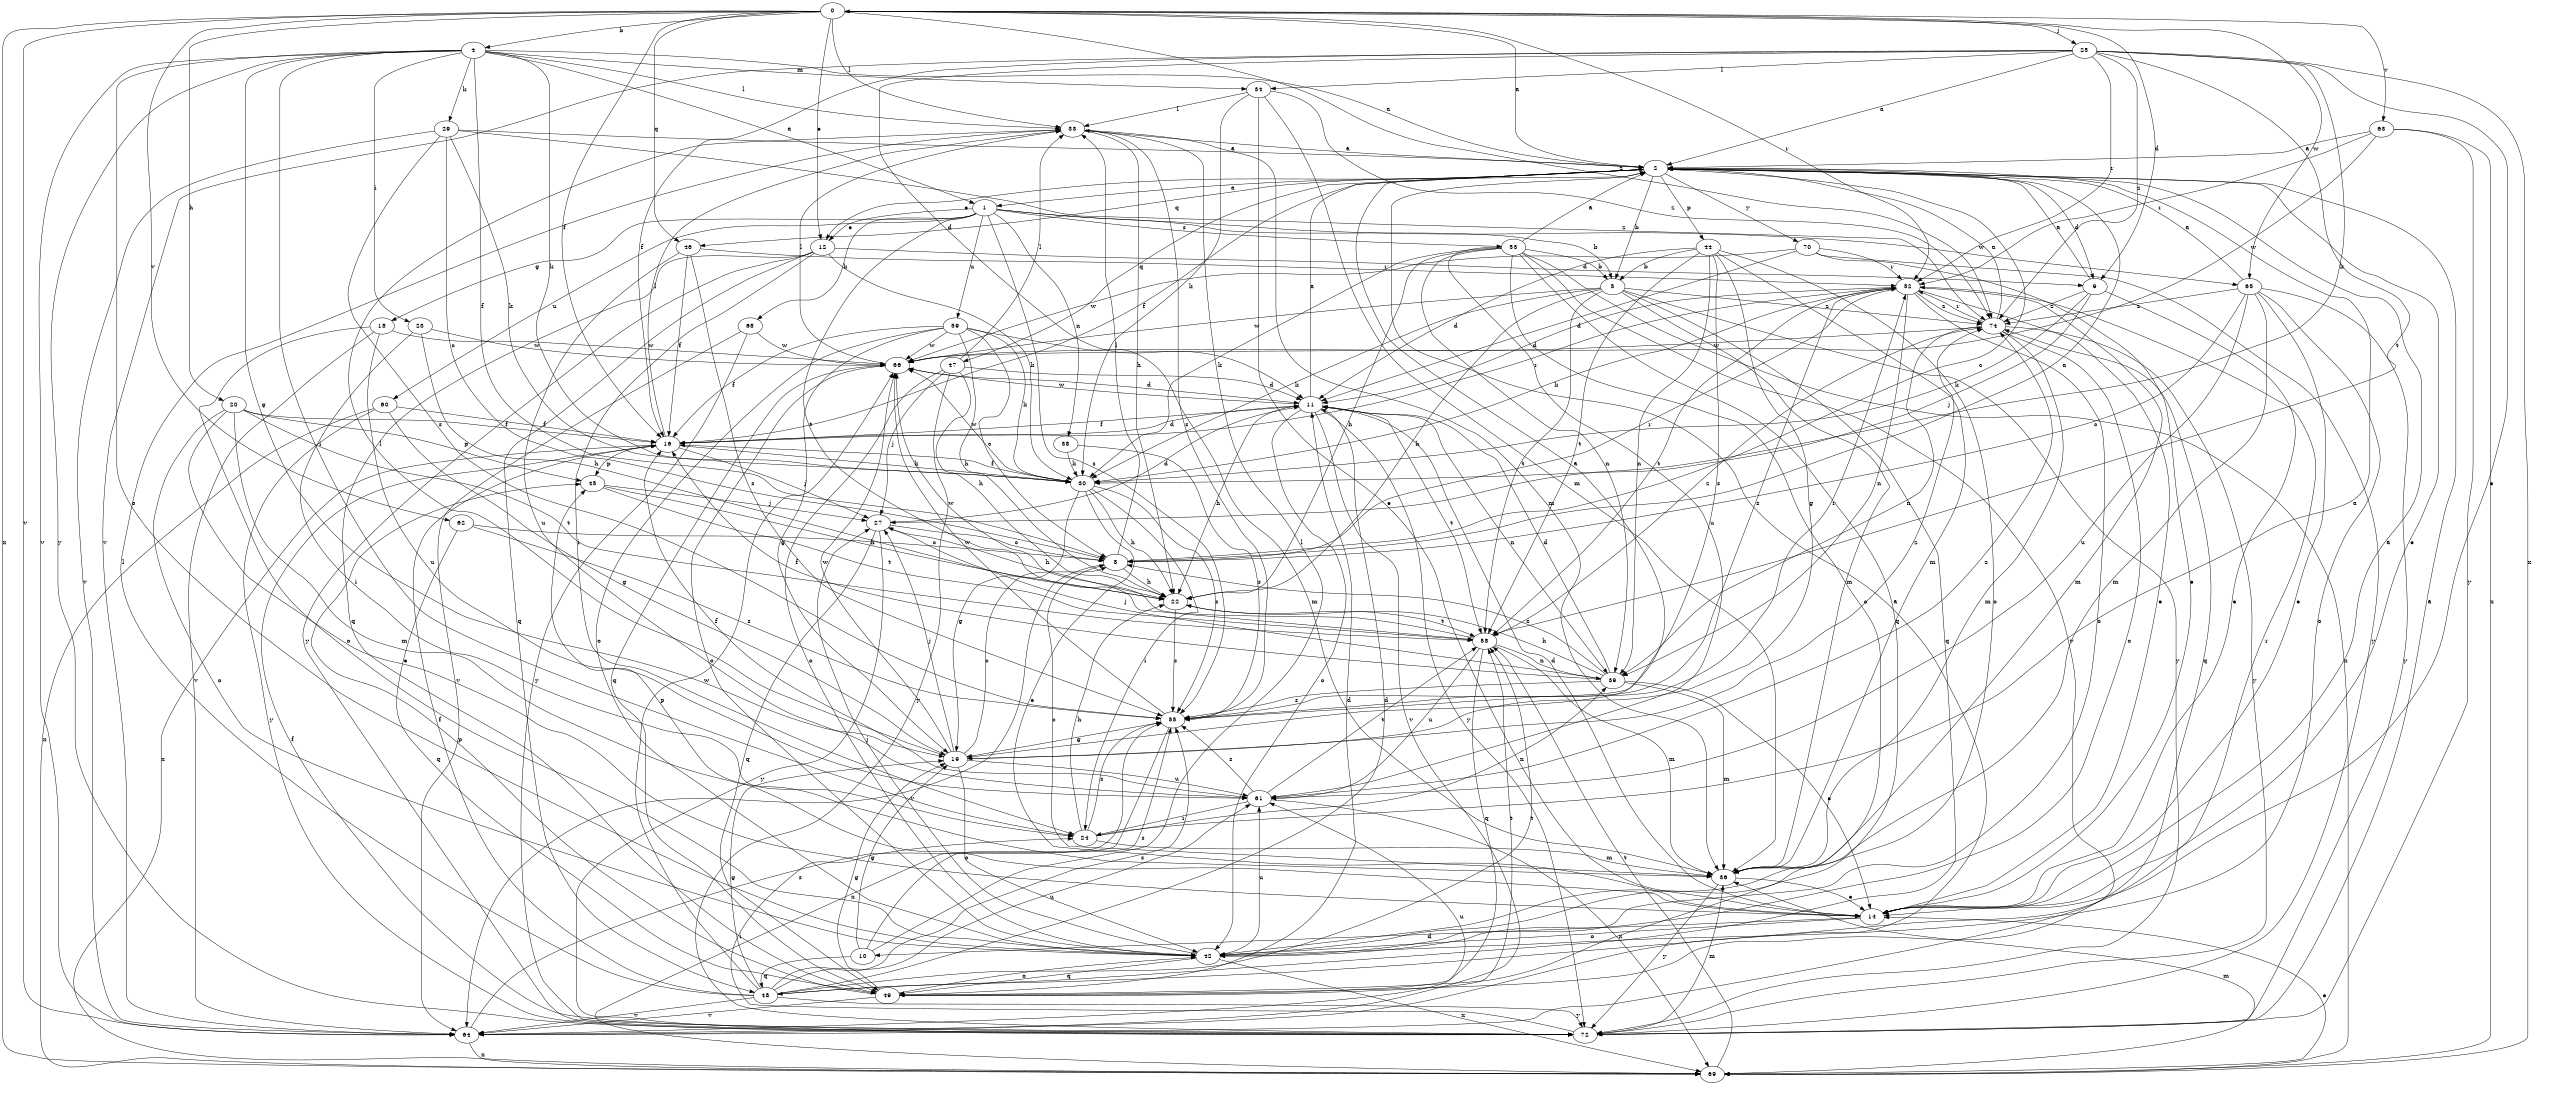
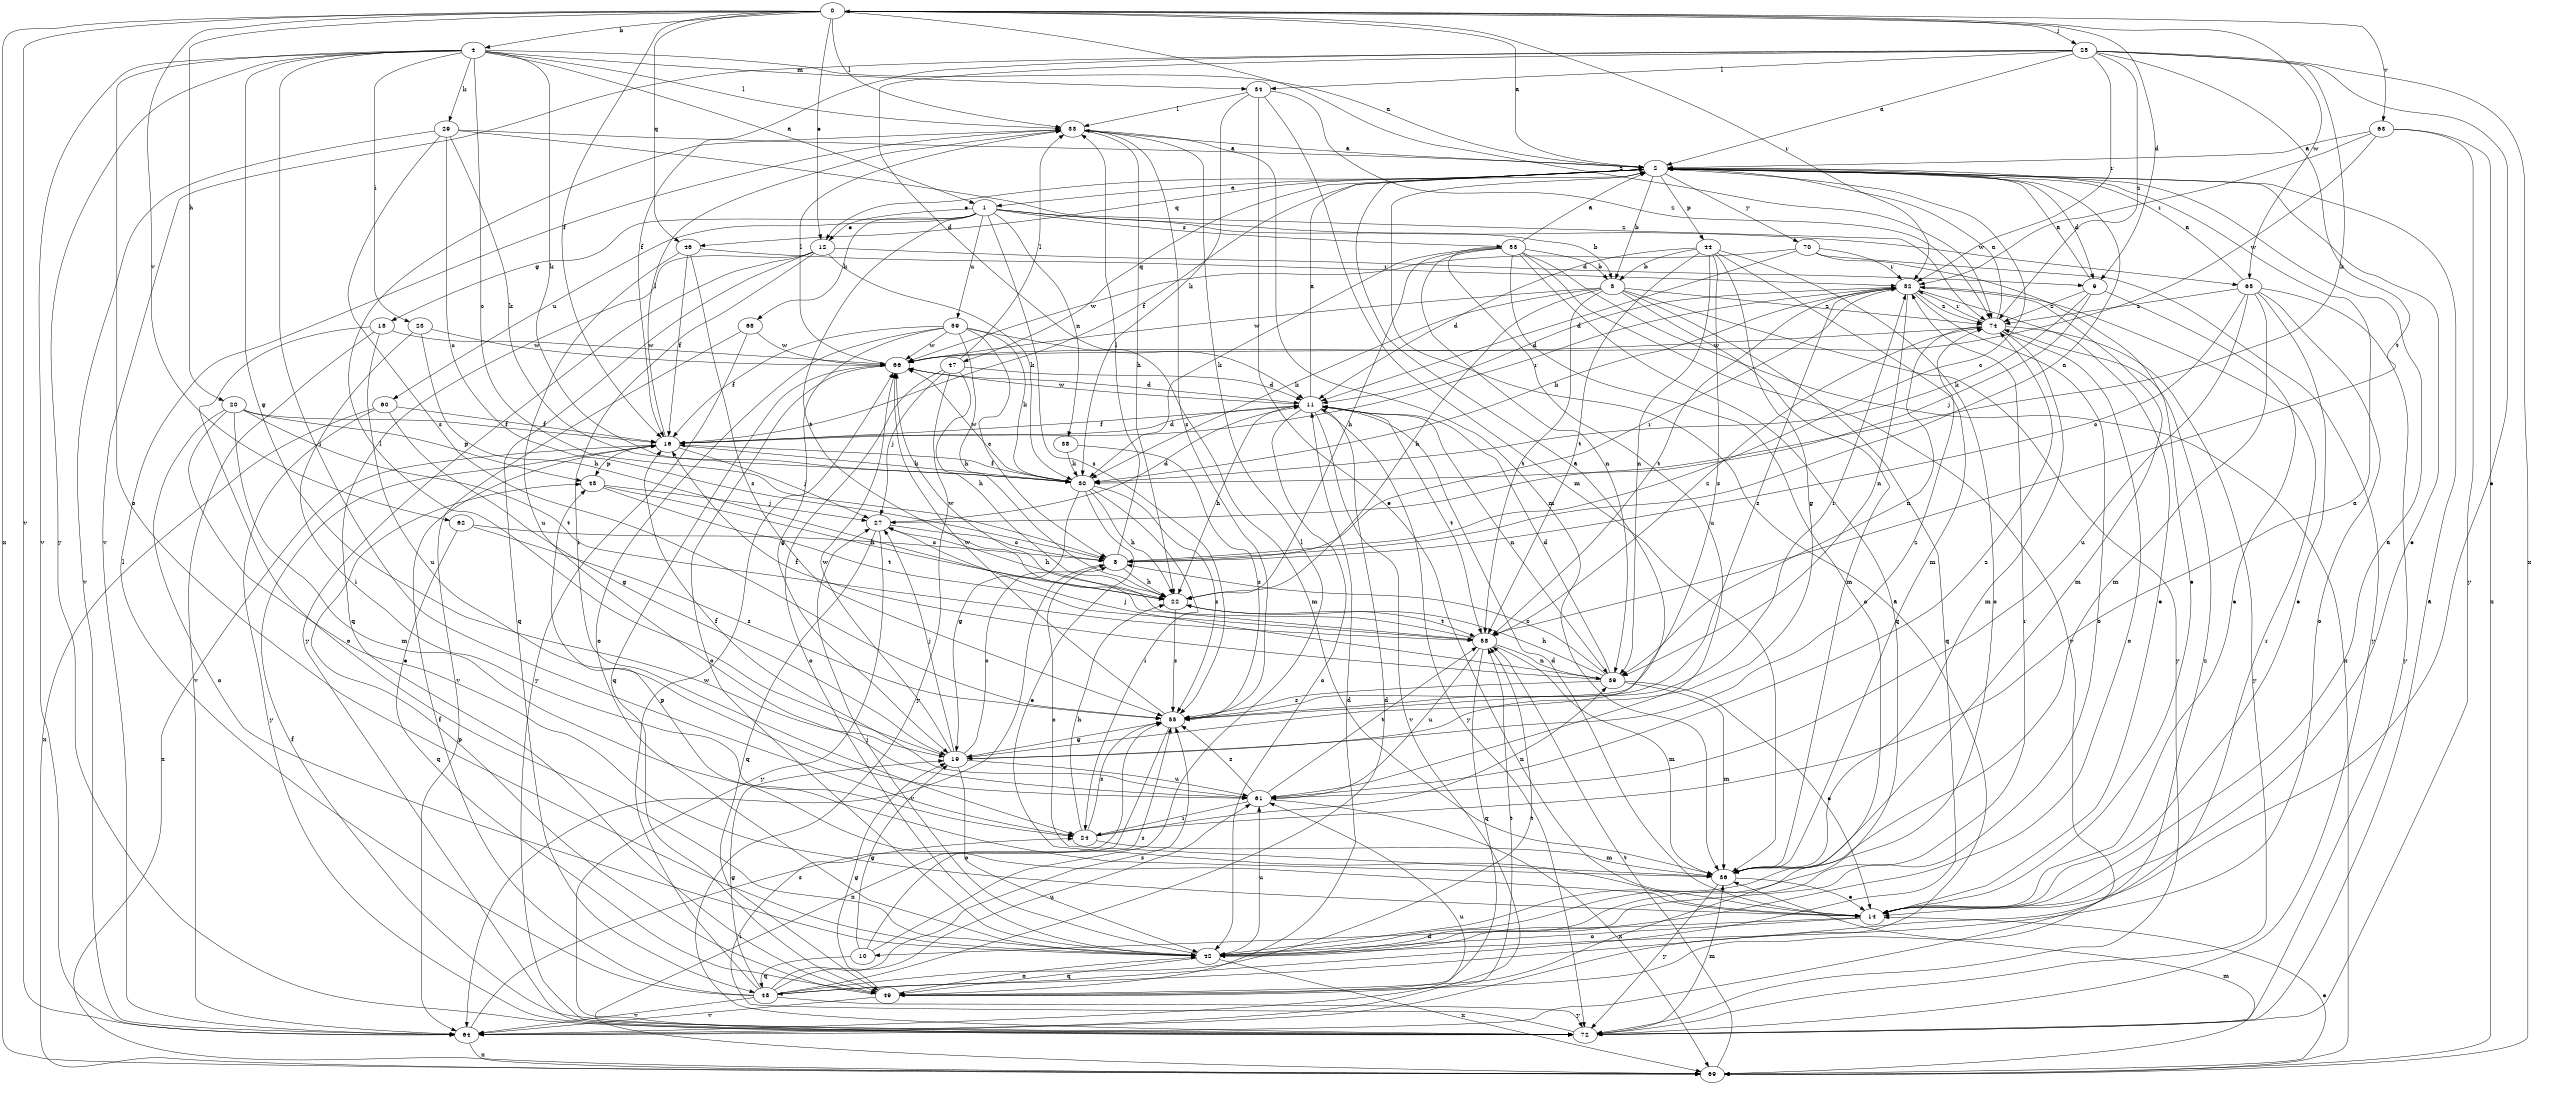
(483, 306) -> (483, 306)
(2205, 661) -> (2205, 661)
none -> (1924, 855)
